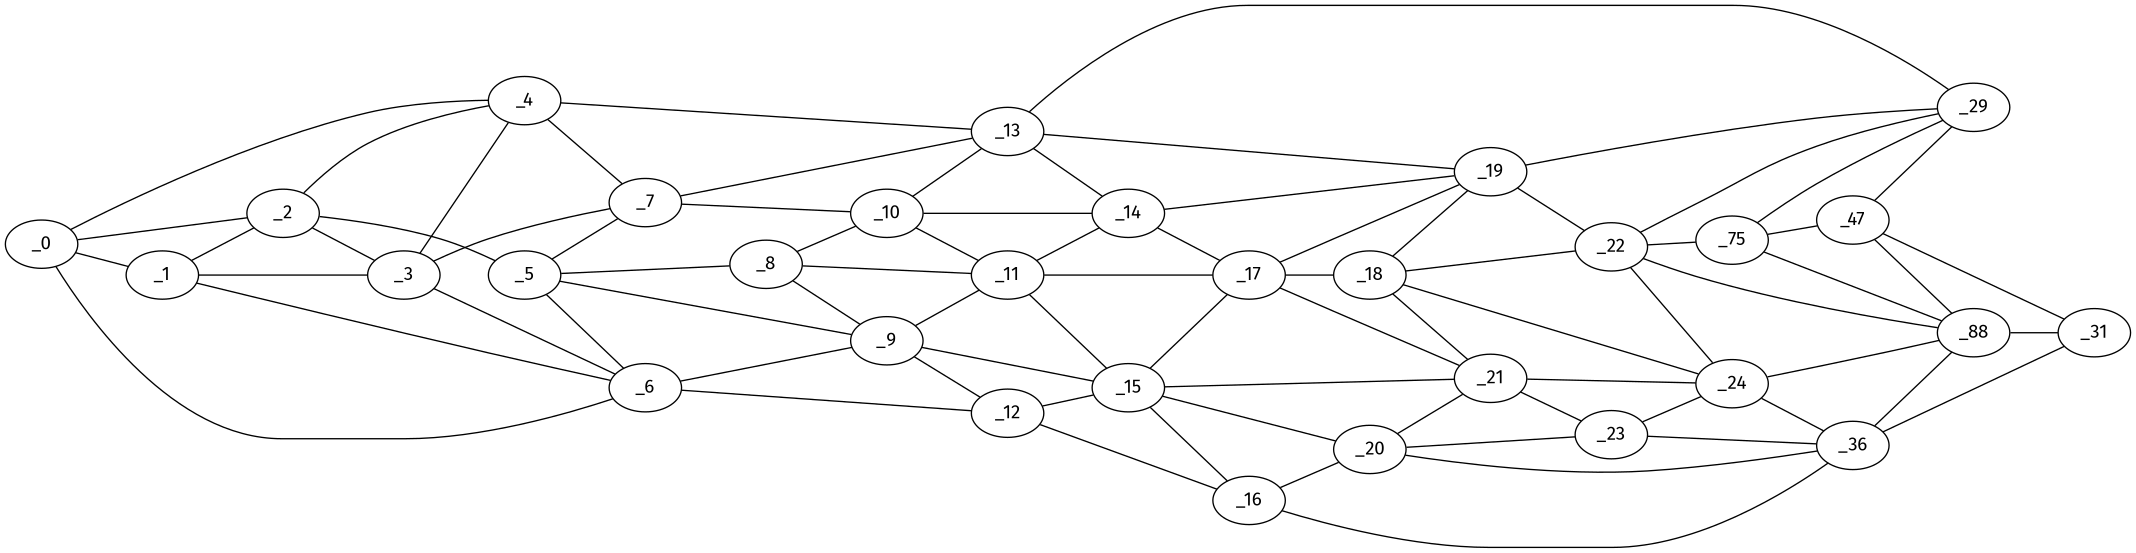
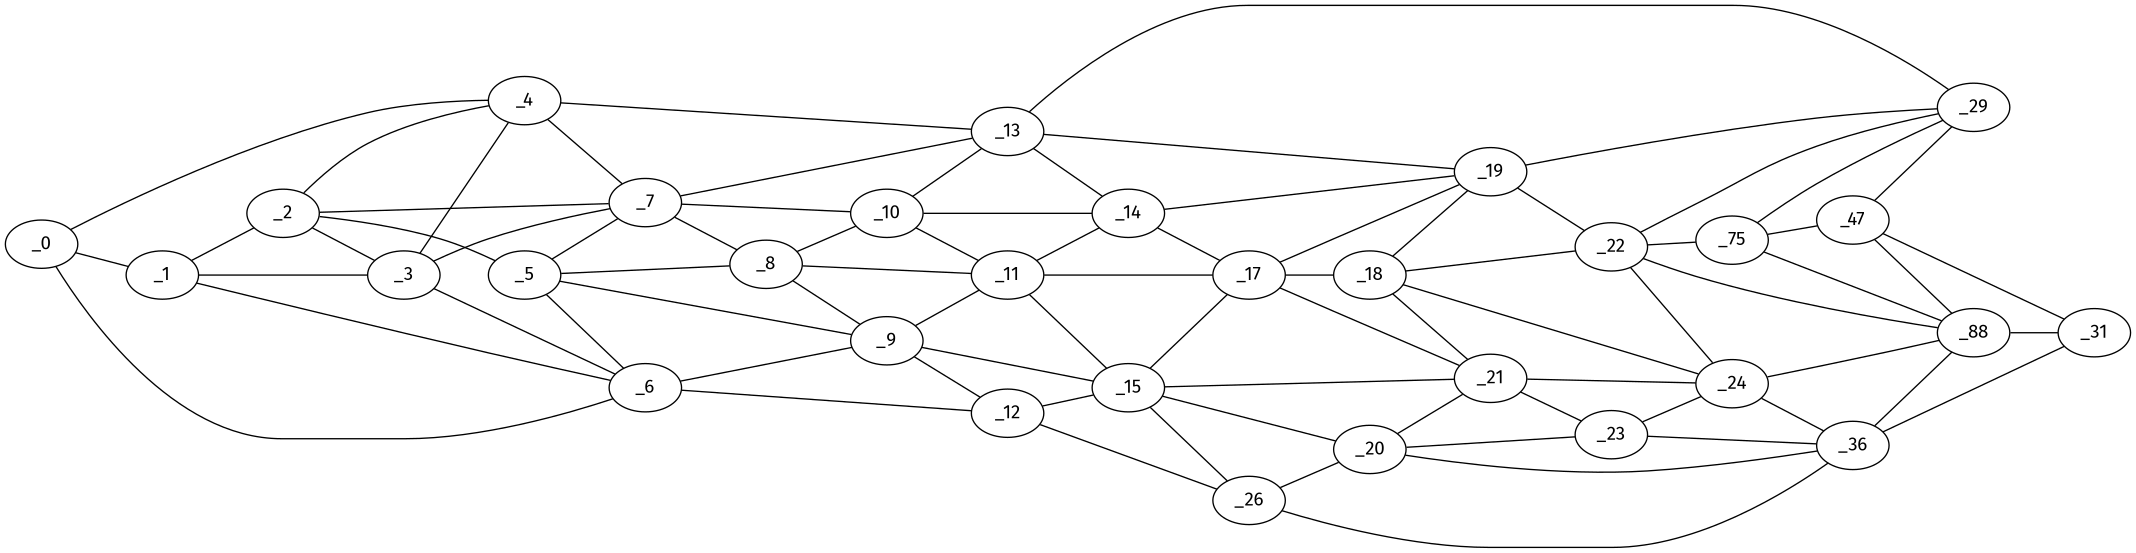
(163, 229) -> (464, 208)
none -> (706, 233)
(1249, 500) -> (1249, 500)
